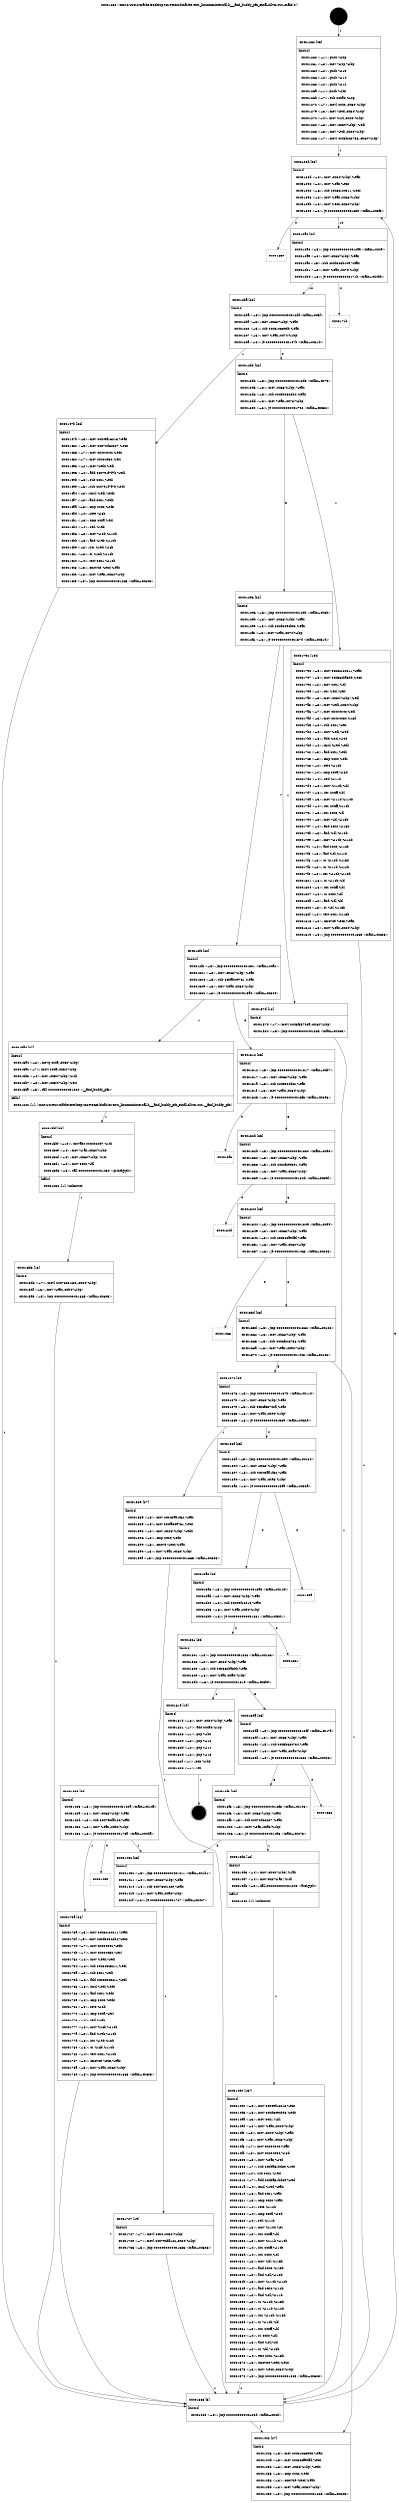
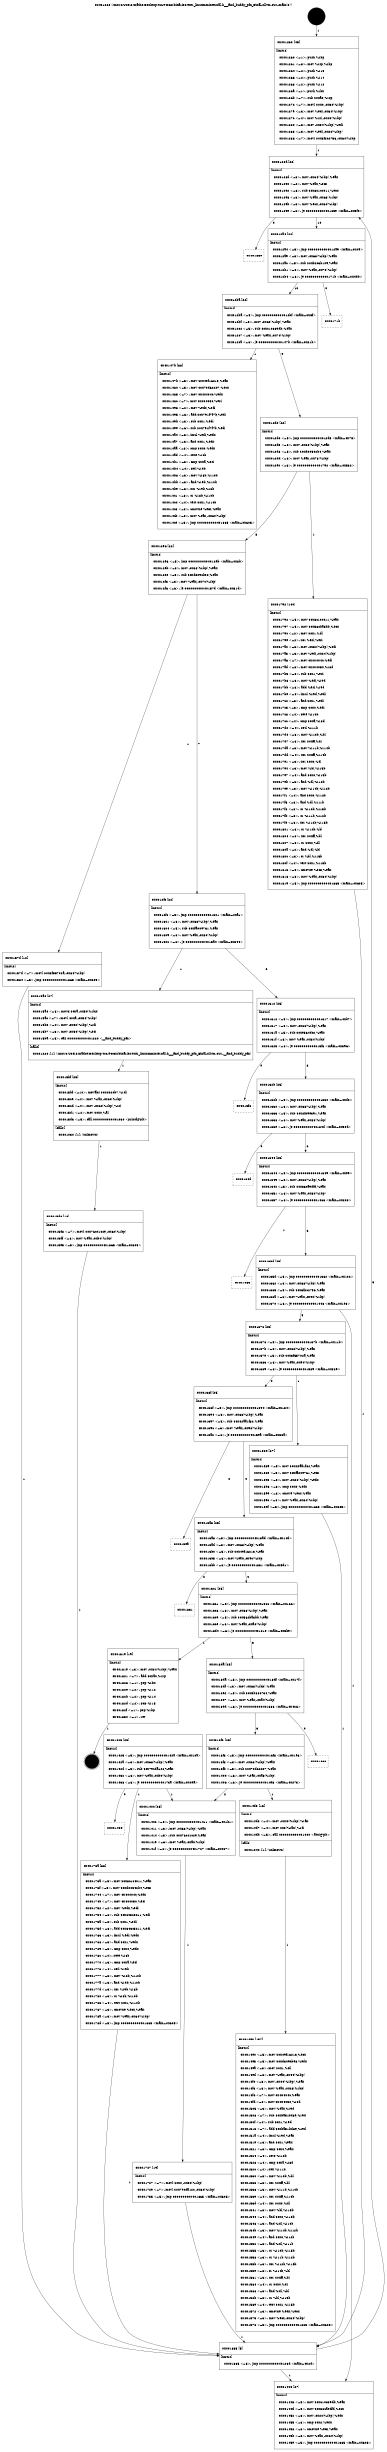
(264, 1282) -> (284, 1231)
(3, 1555) -> none
(239, 2387) -> none
